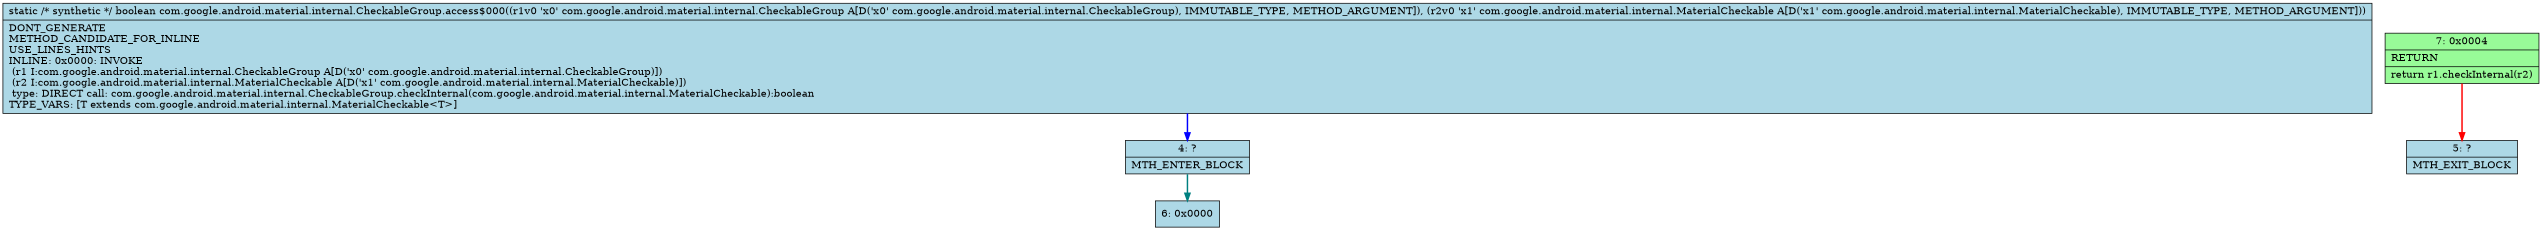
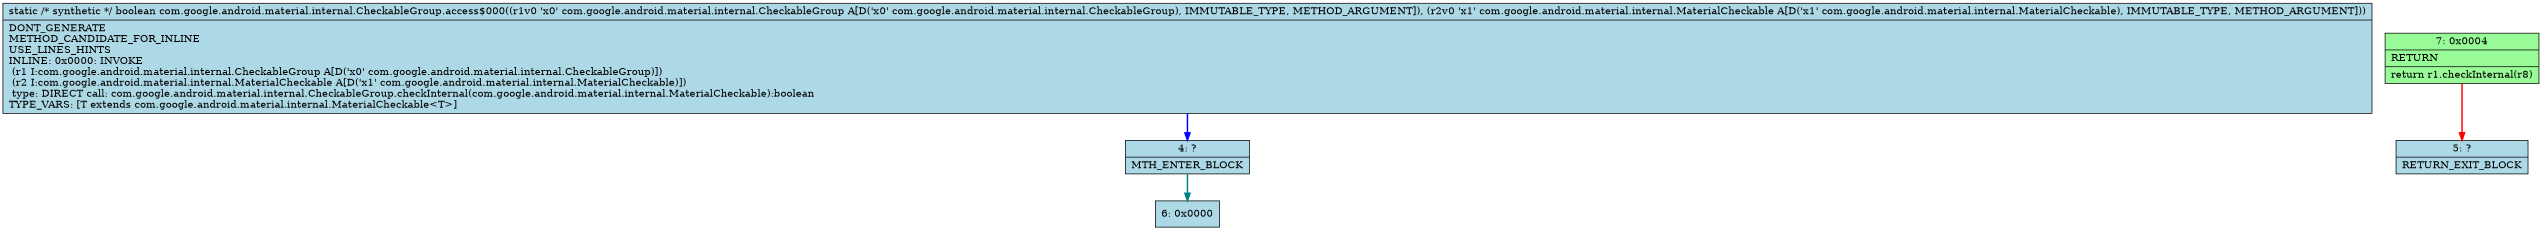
(2462, 75) -> (2462, 75)
(2462, 165) -> (2462, 165)
